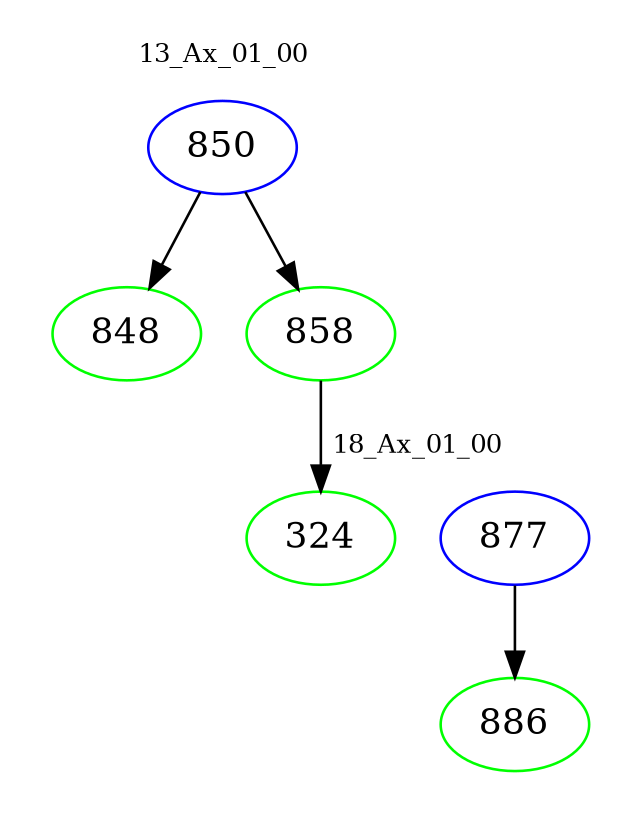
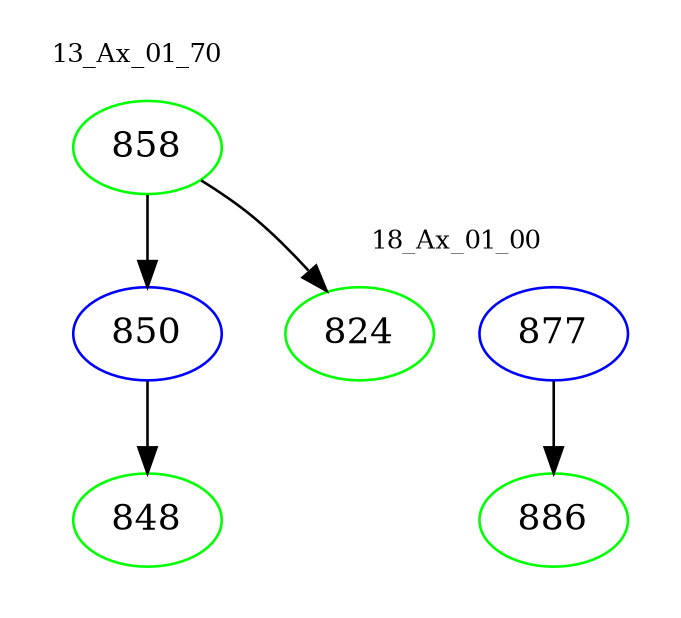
(224, 56) -> (137, 56)
(265, 229) -> (147, 228)
(321, 538) -> (360, 334)
